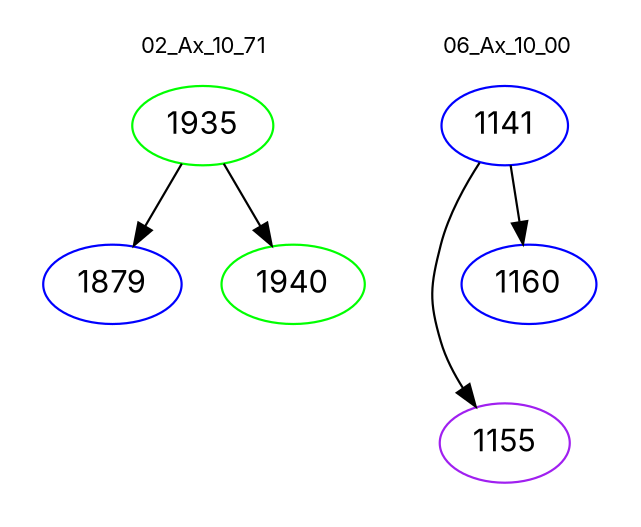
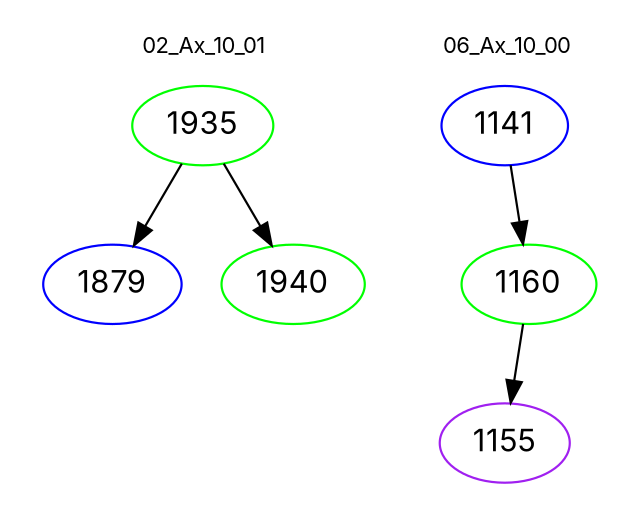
(204, 47) -> (204, 47)
(434, 274) -> (519, 352)
(529, 284) -> (529, 284)
